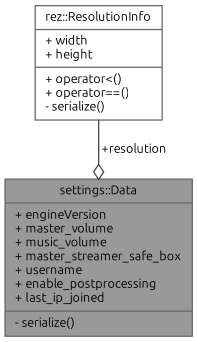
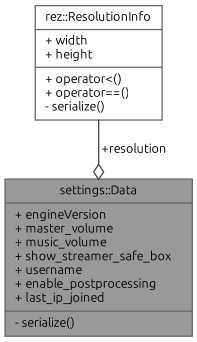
(99, 256) -> (94, 256)
